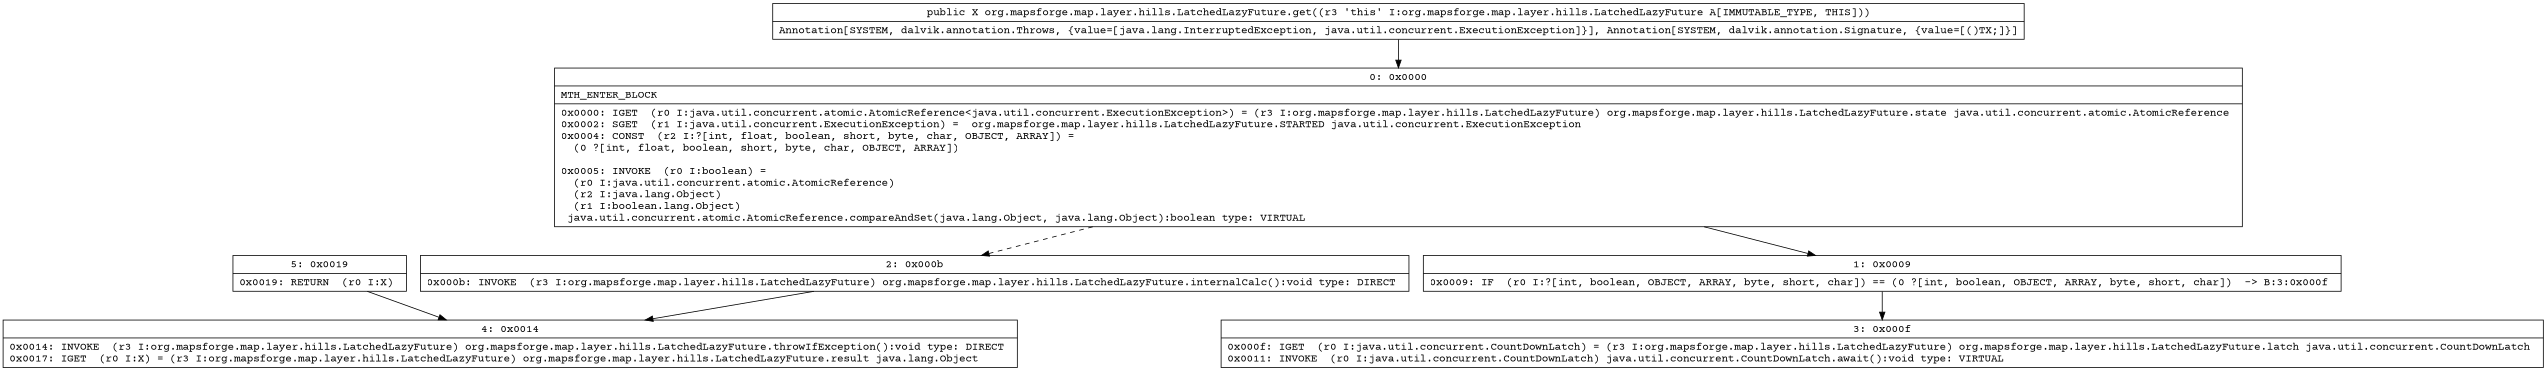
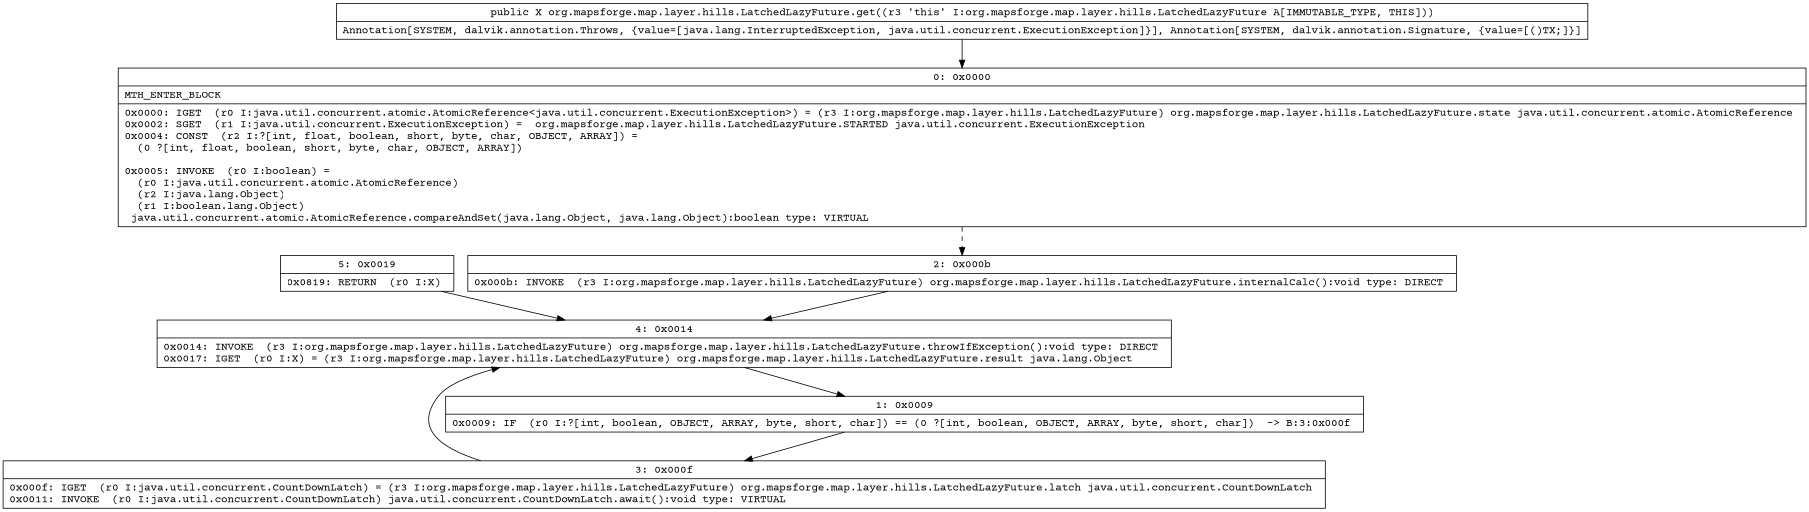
(1756, 240) -> (791, 381)
(320, 282) -> (367, 282)
none -> (430, 412)
